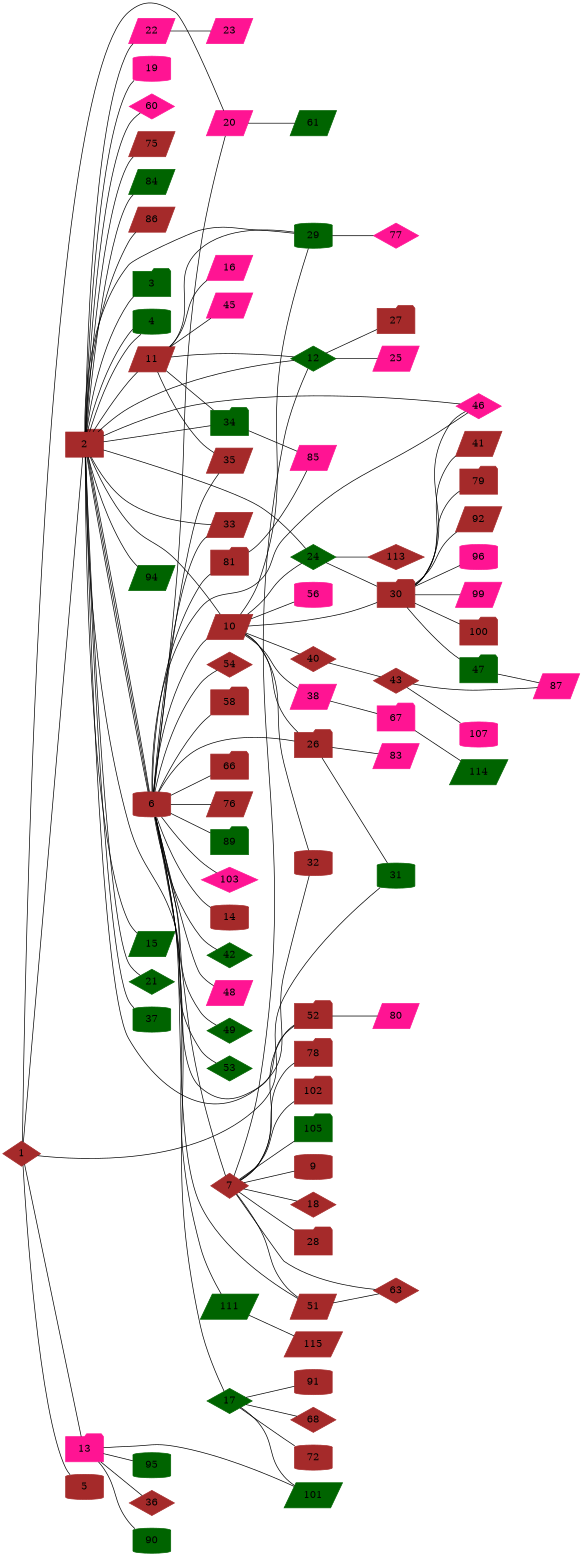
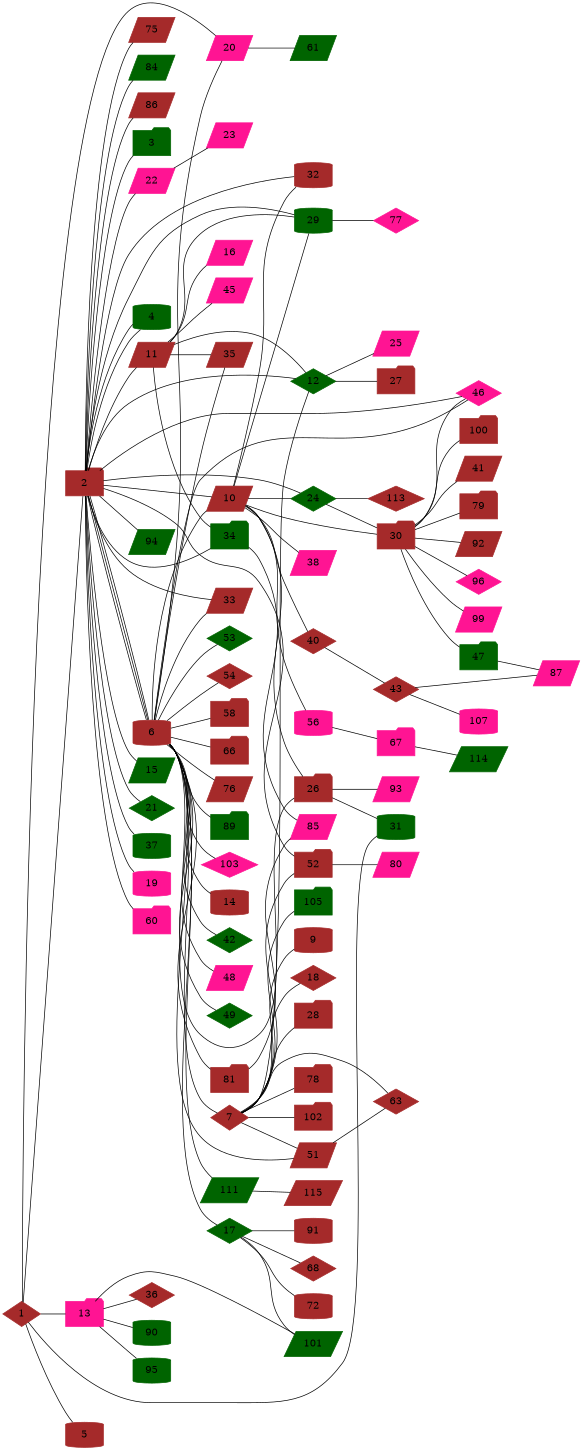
(152, 106) -> (152, 921)
(479, 557) -> (479, 582)
(354, 707) -> (355, 733)
(396, 756) -> (396, 789)
